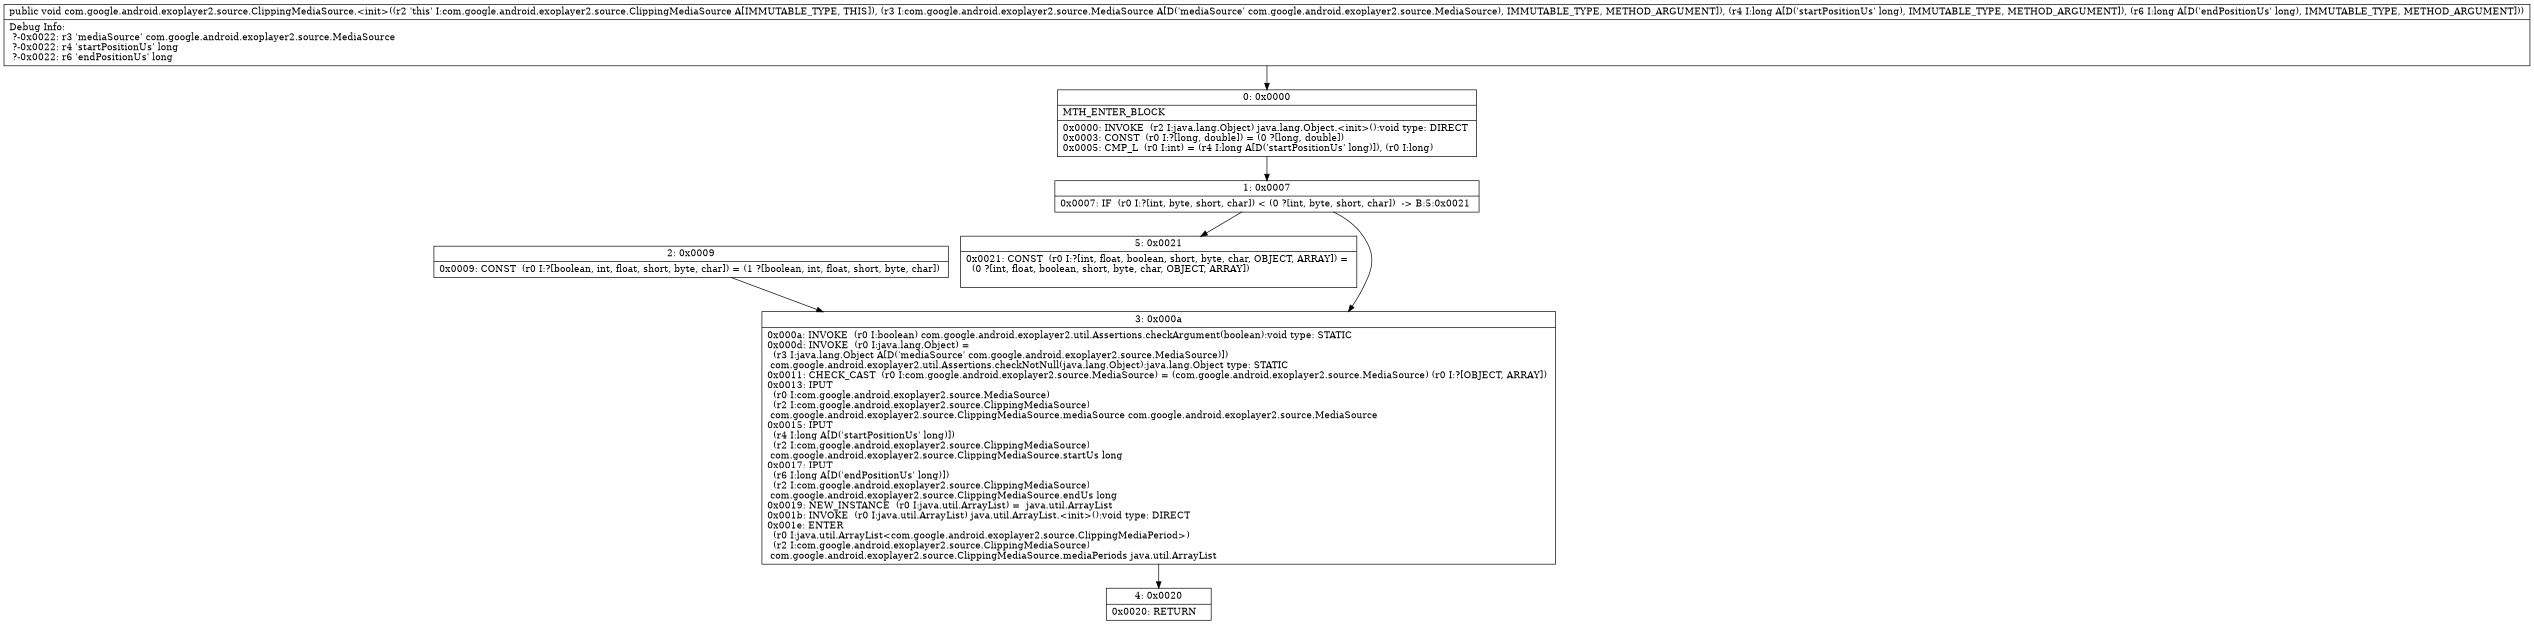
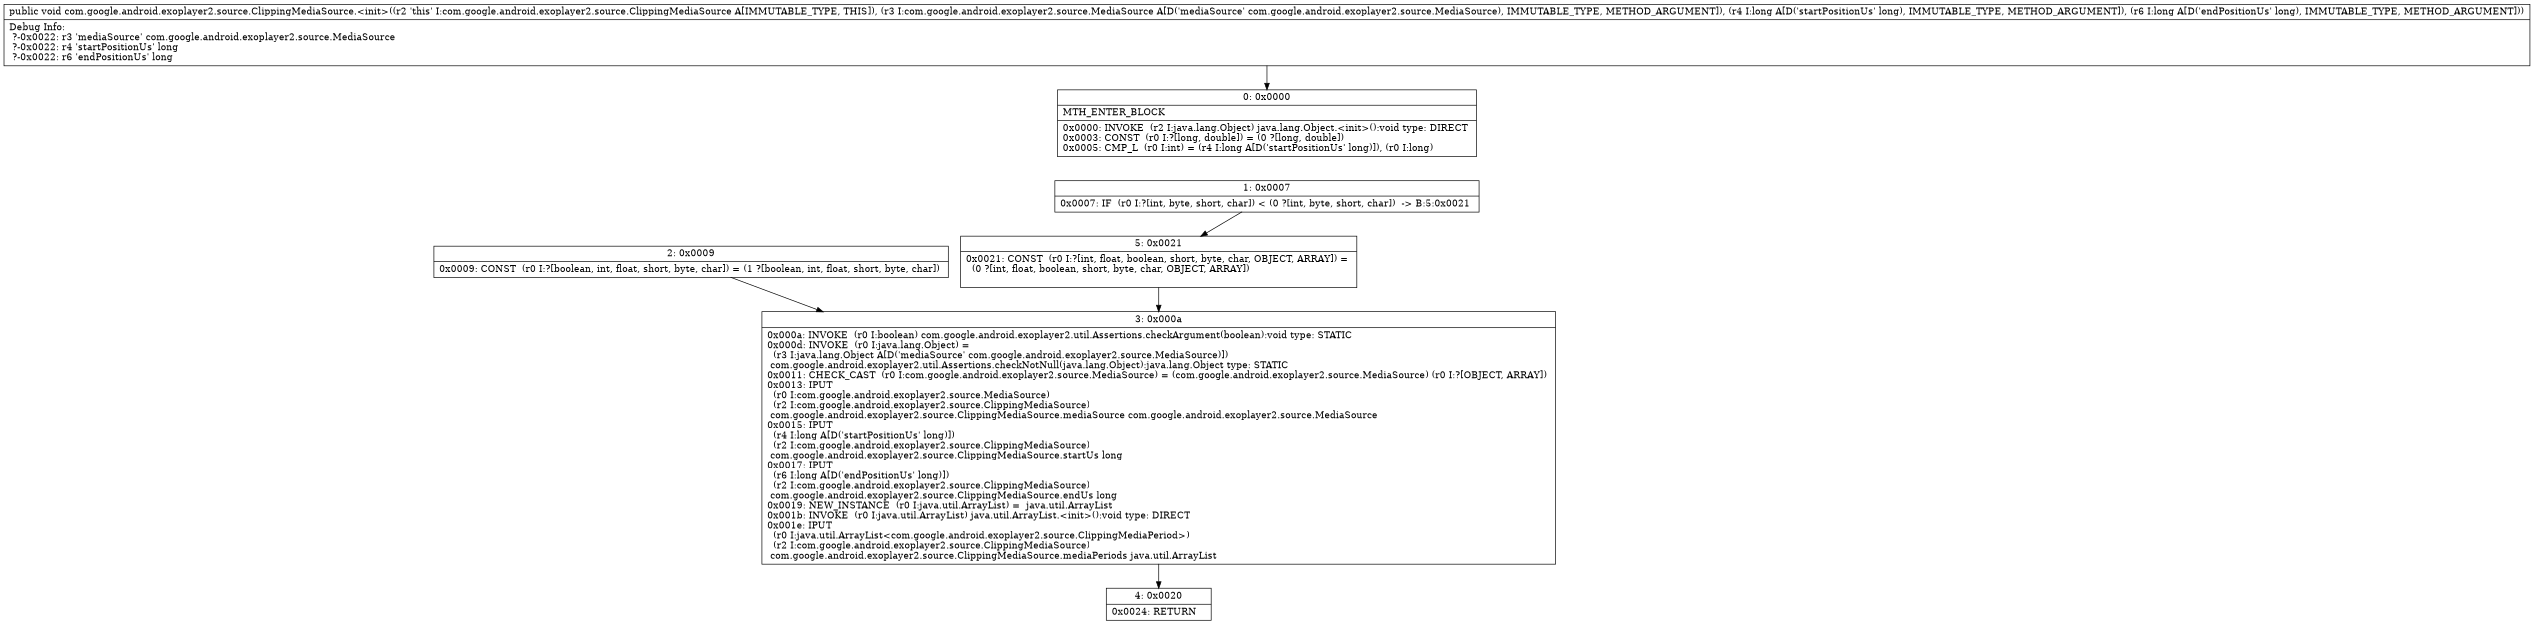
(1267, 165) -> none
(1371, 253) -> (1159, 296)
(809, 526) -> (803, 526)
(1159, 612) -> (1159, 612)
